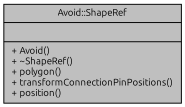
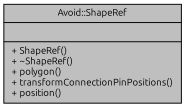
(31, 51) -> (39, 51)
